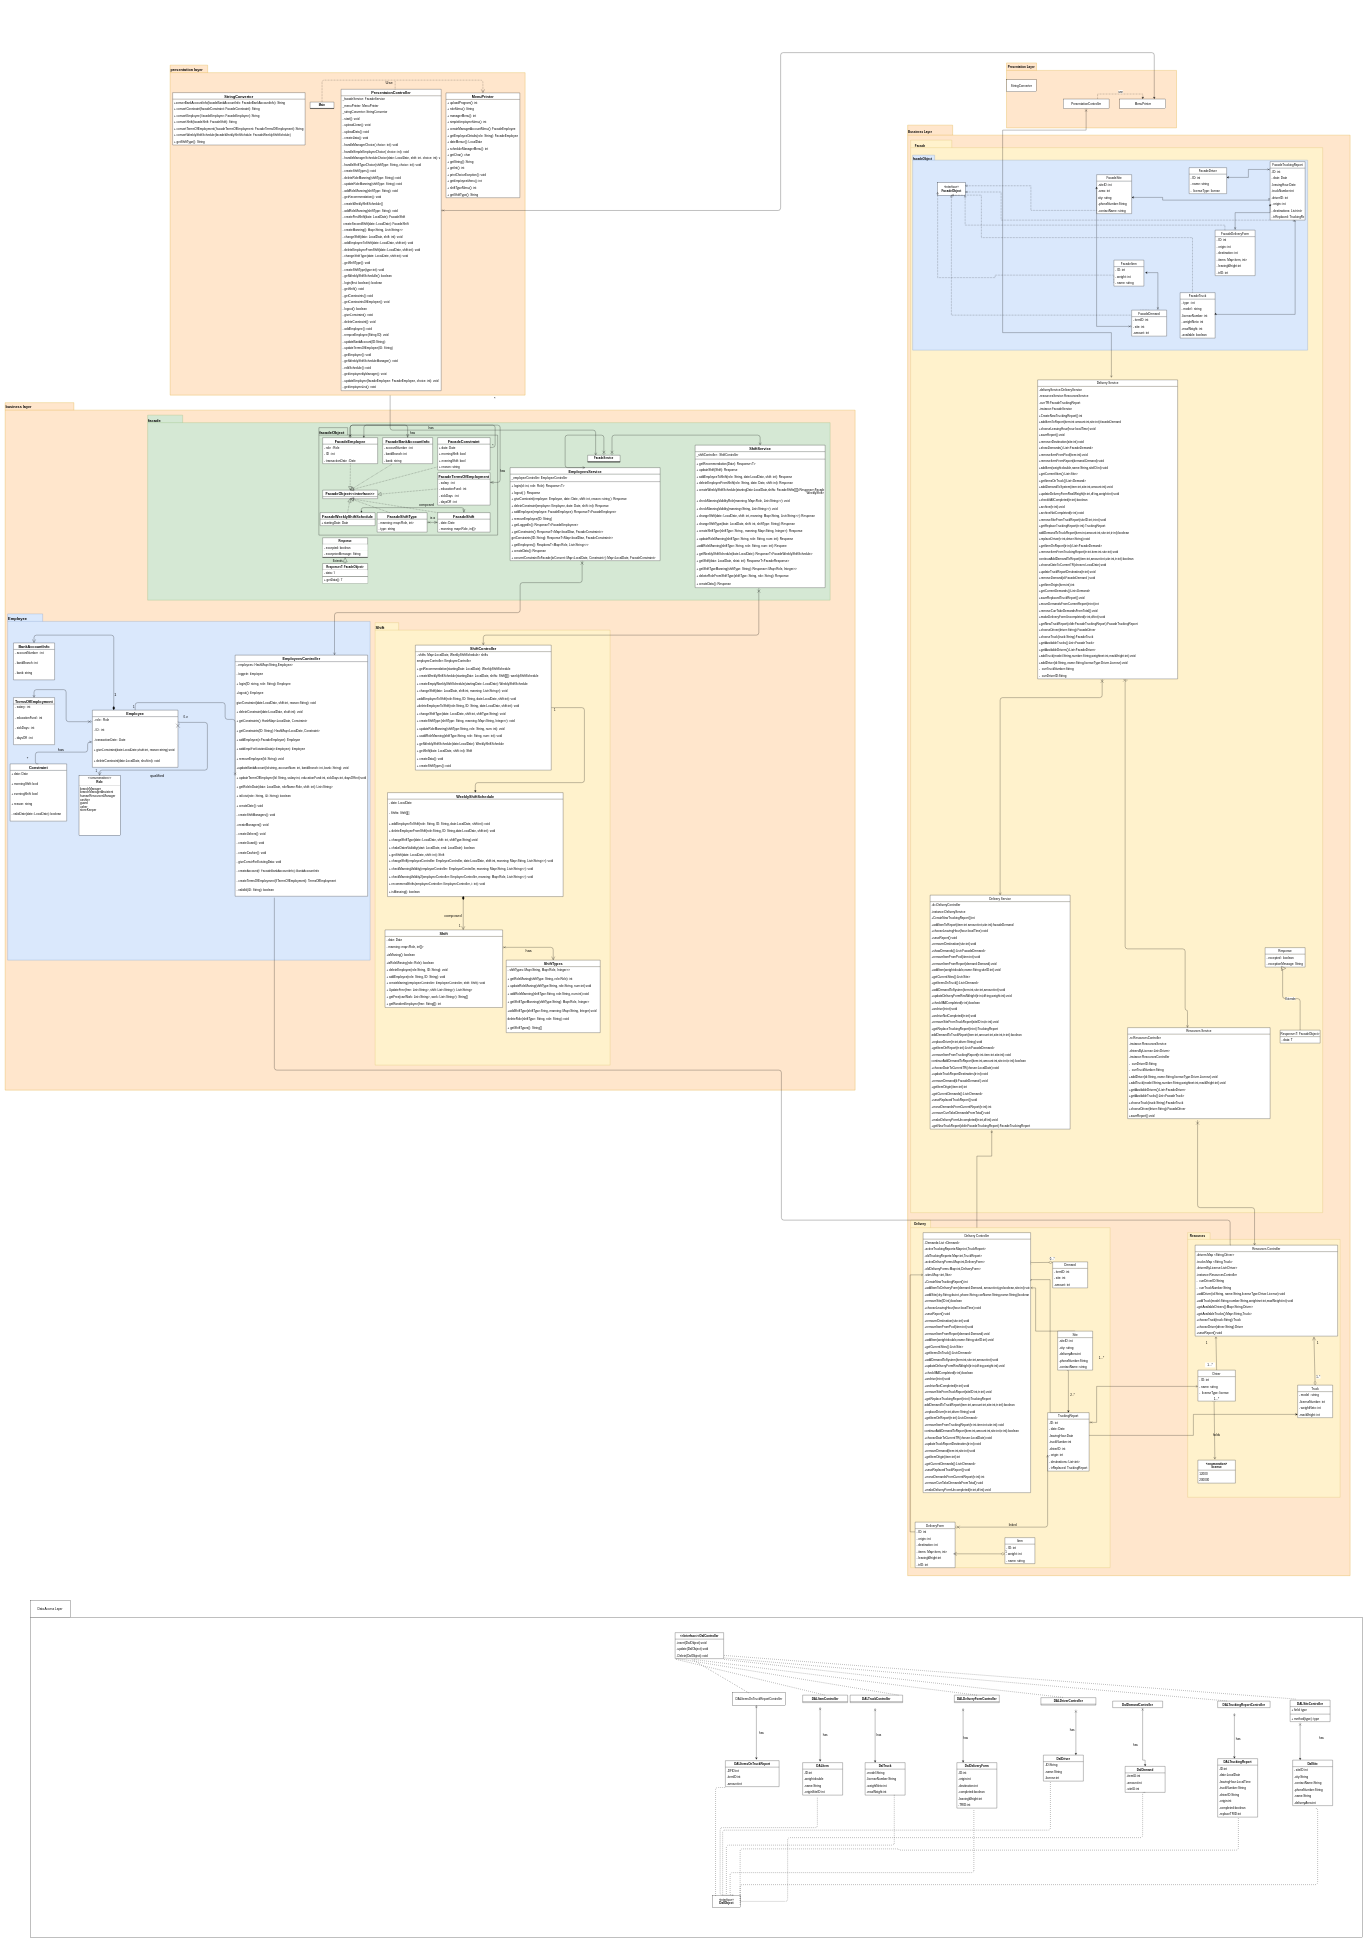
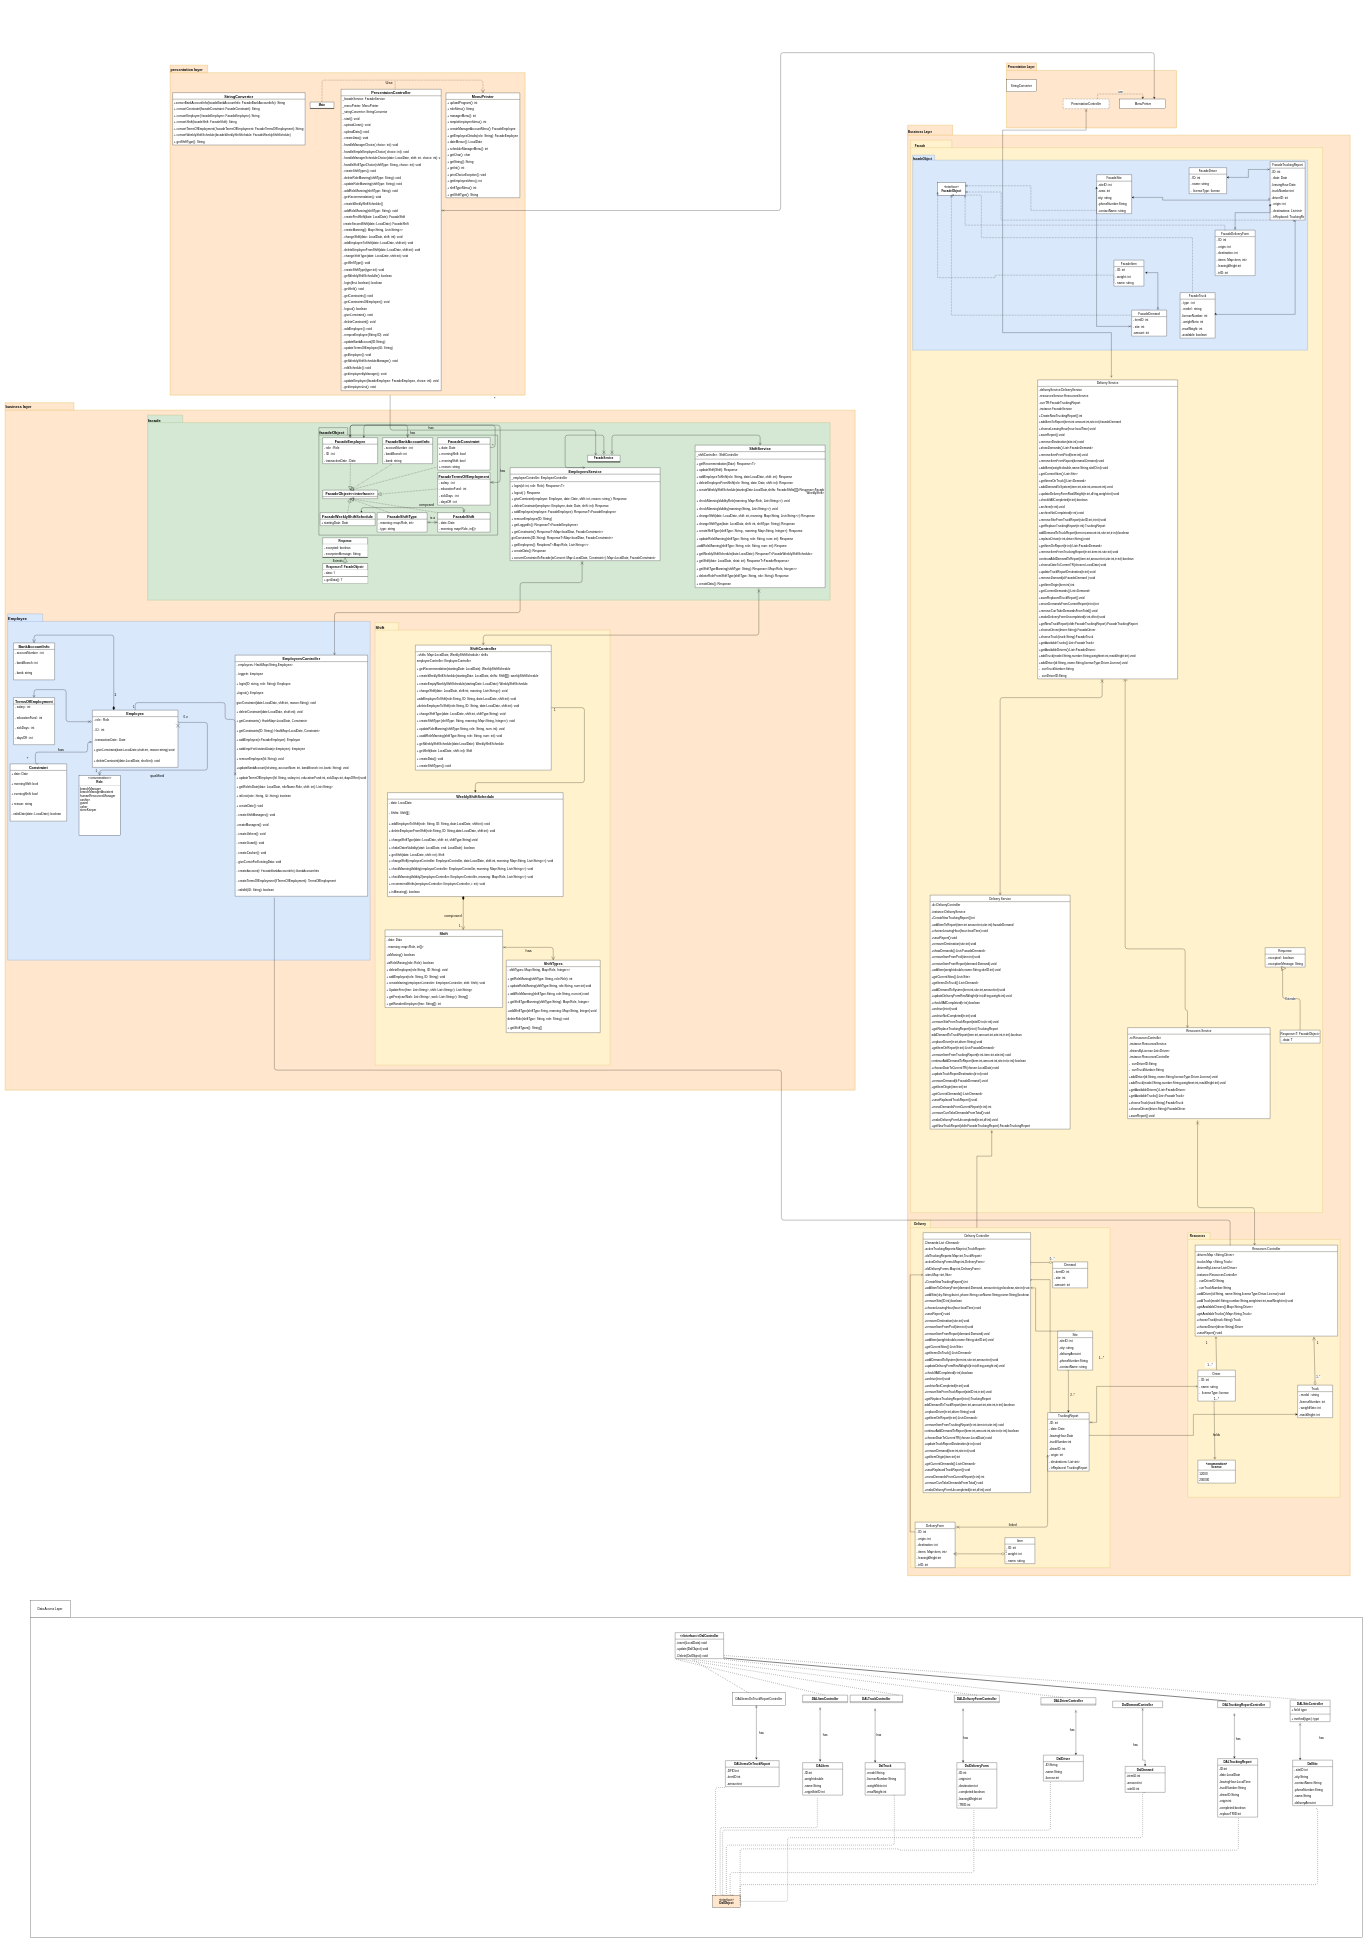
(1086, 104) -> (1086, 104)
(694, 1643) -> (694, 1643)
(976, 1680) -> (976, 1680)
(726, 1901) -> (726, 1901)
